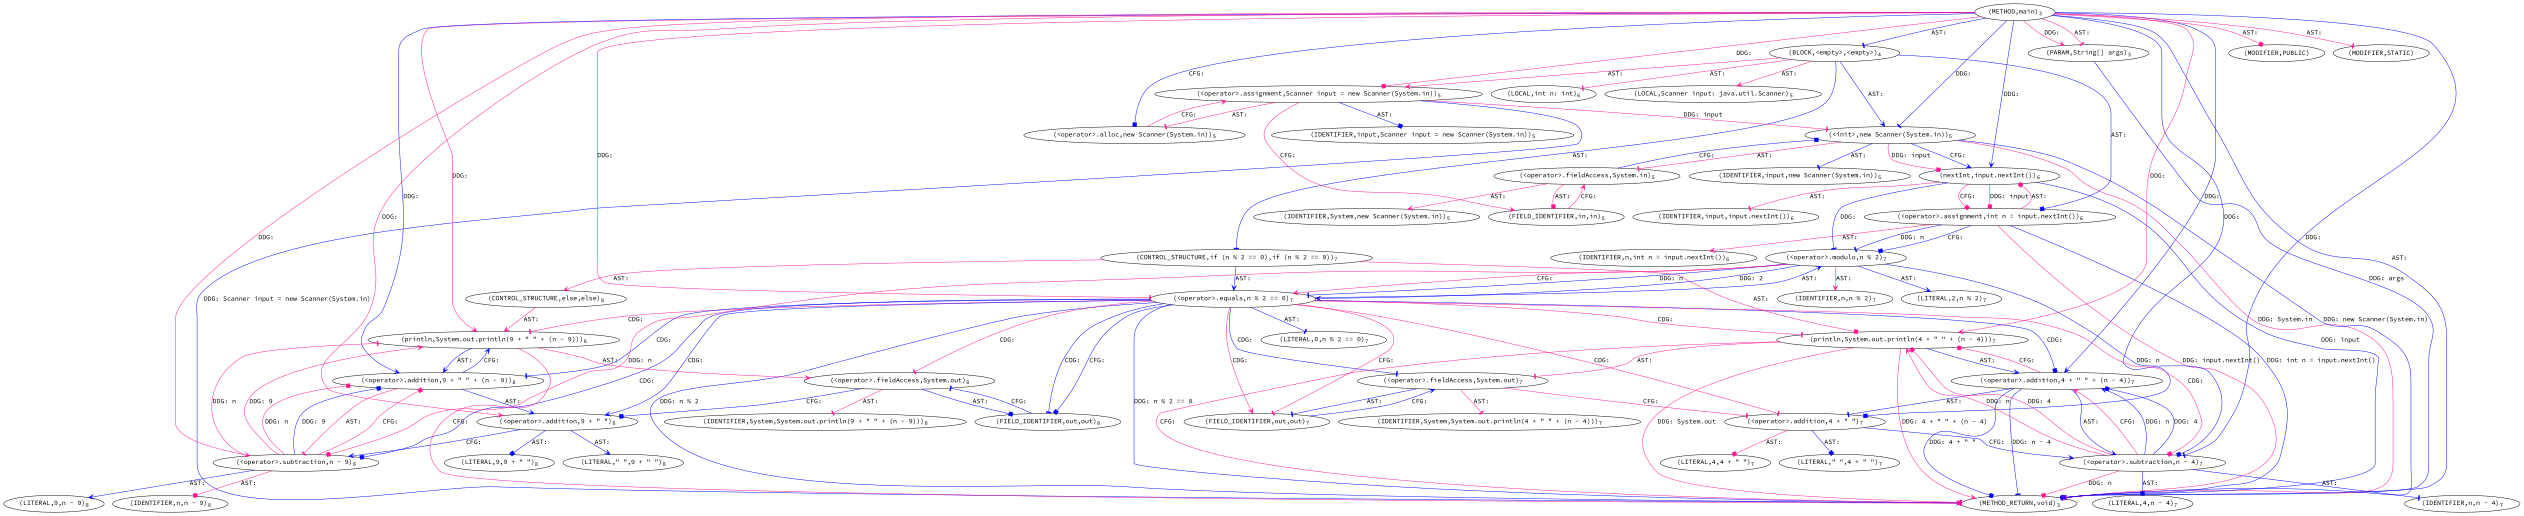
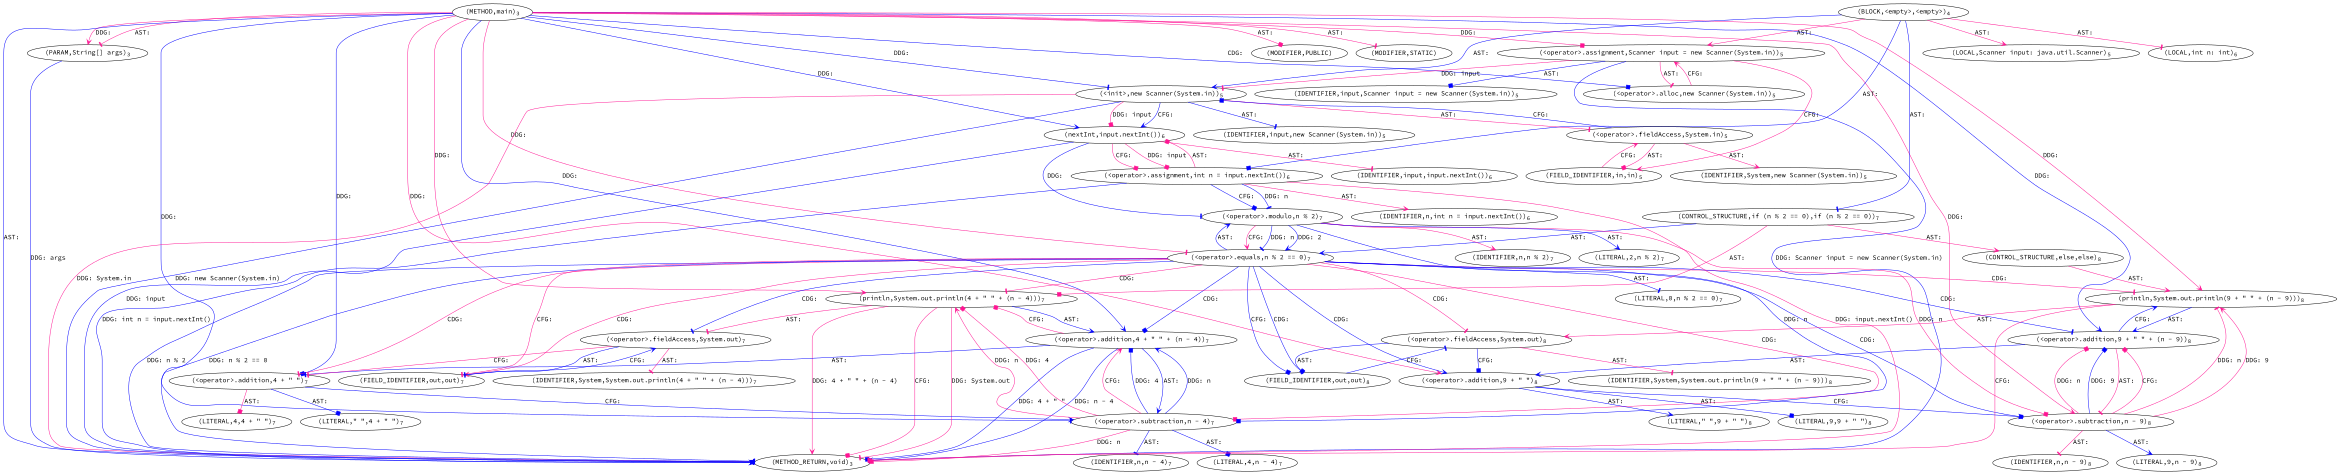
(1925, 31) -> none
(1199, 74) -> (1237, 53)
(235, 483) -> (2072, 442)
